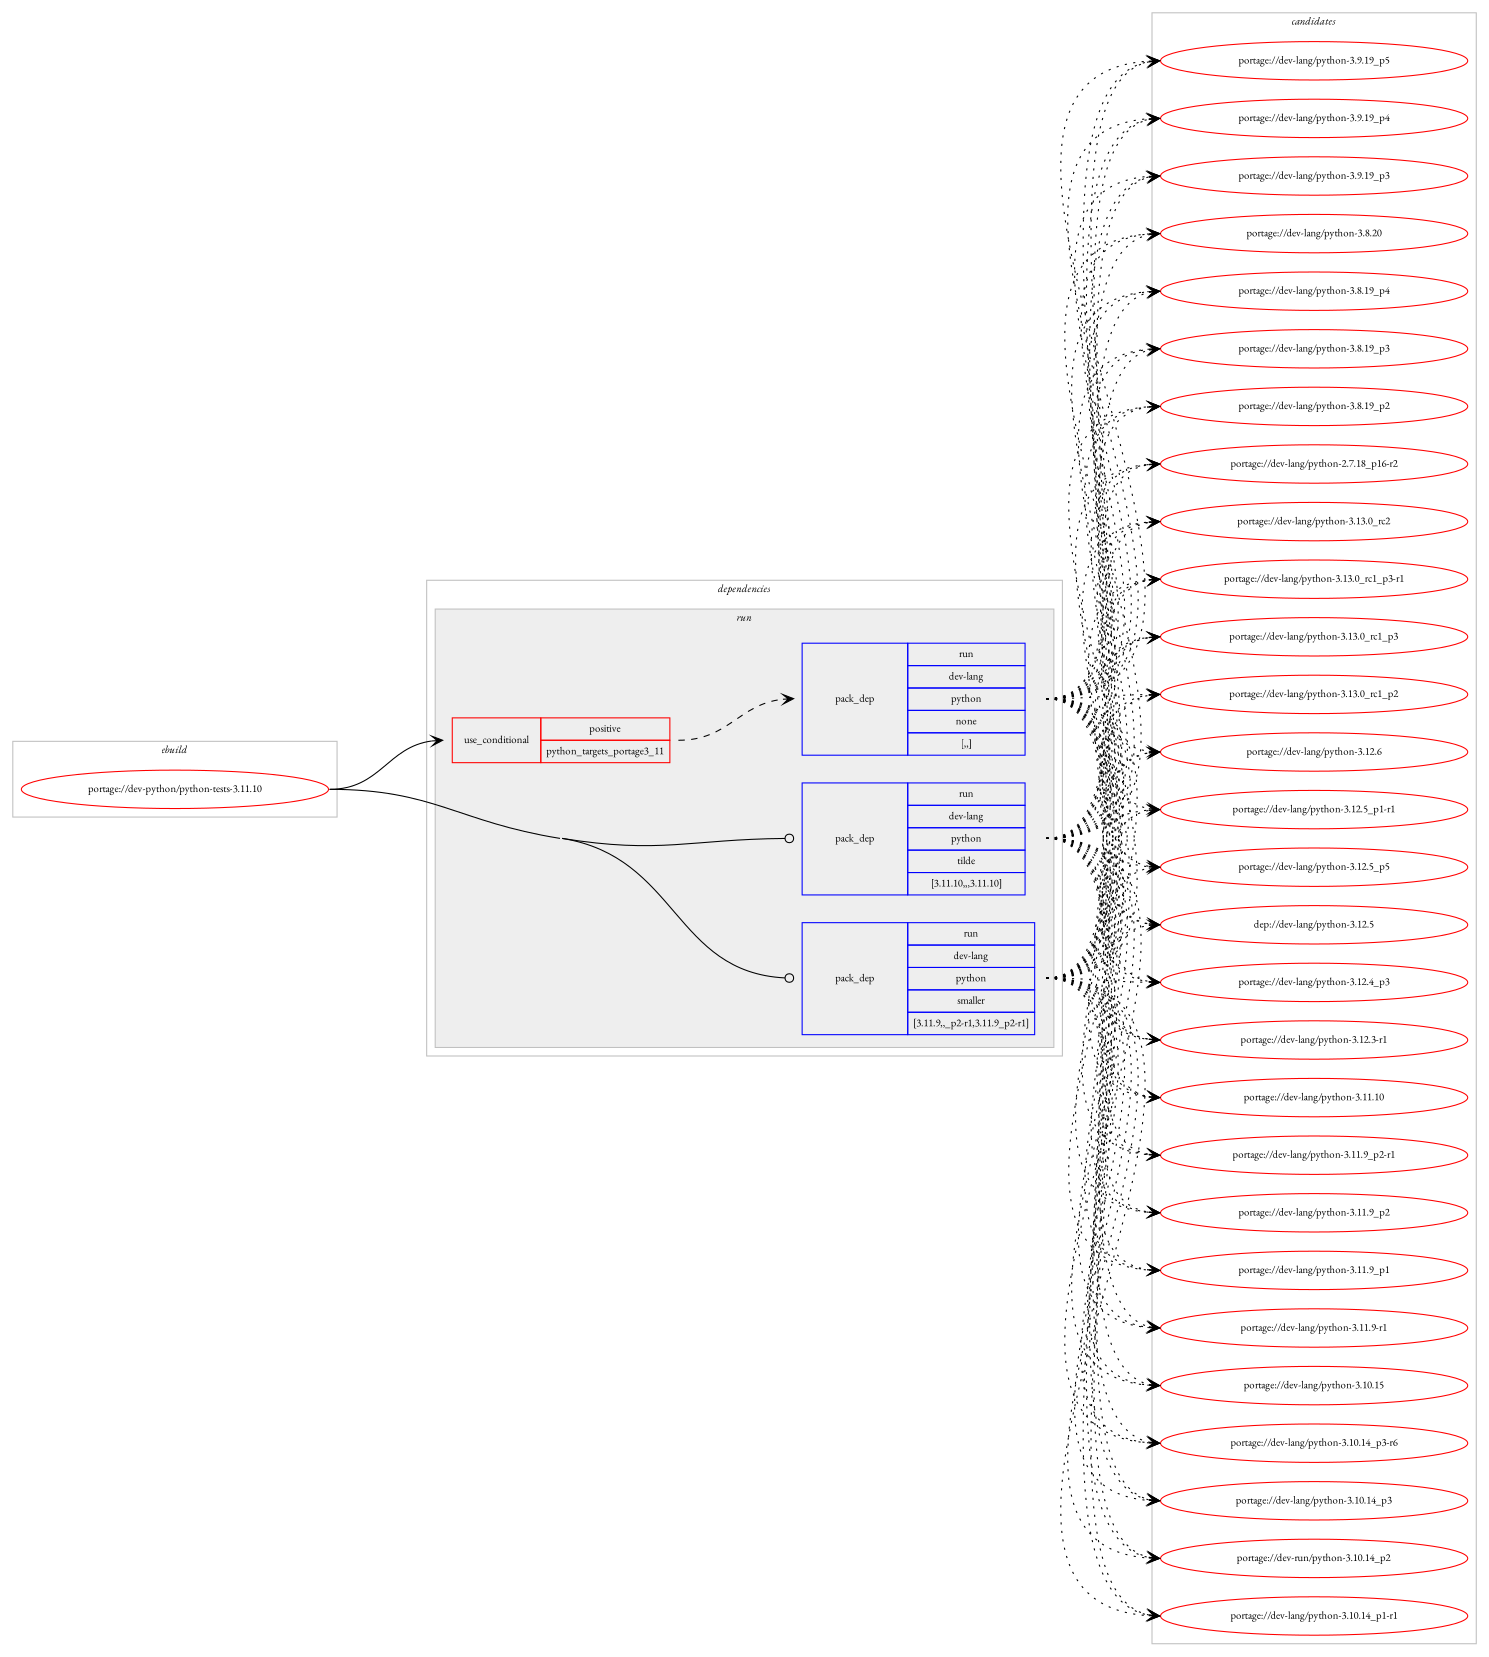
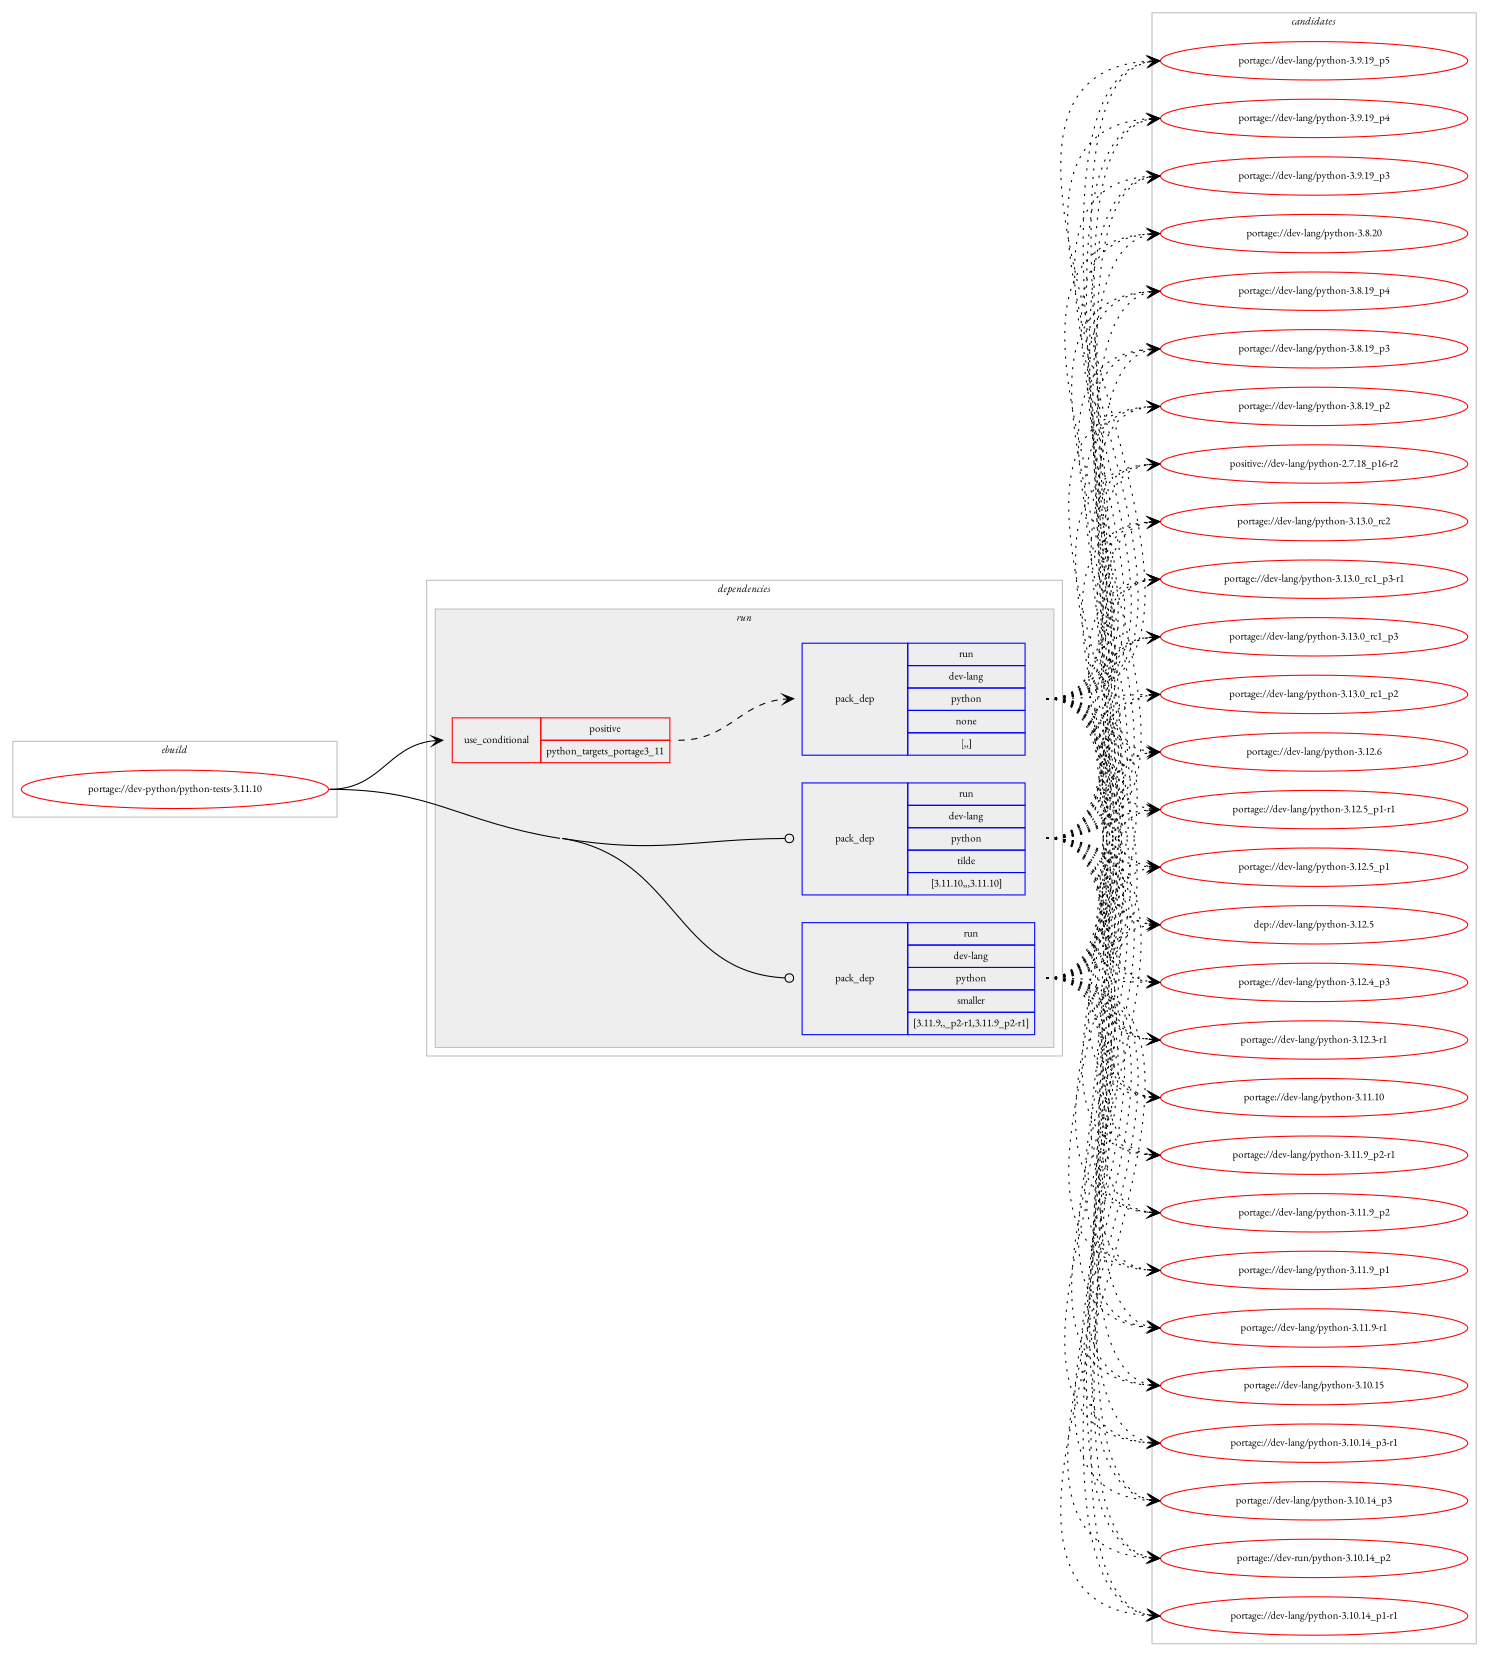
(1314, 464) -> (1314, 464)
(1314, 867) -> (1314, 867)
(1314, 1443) -> (1314, 1443)
